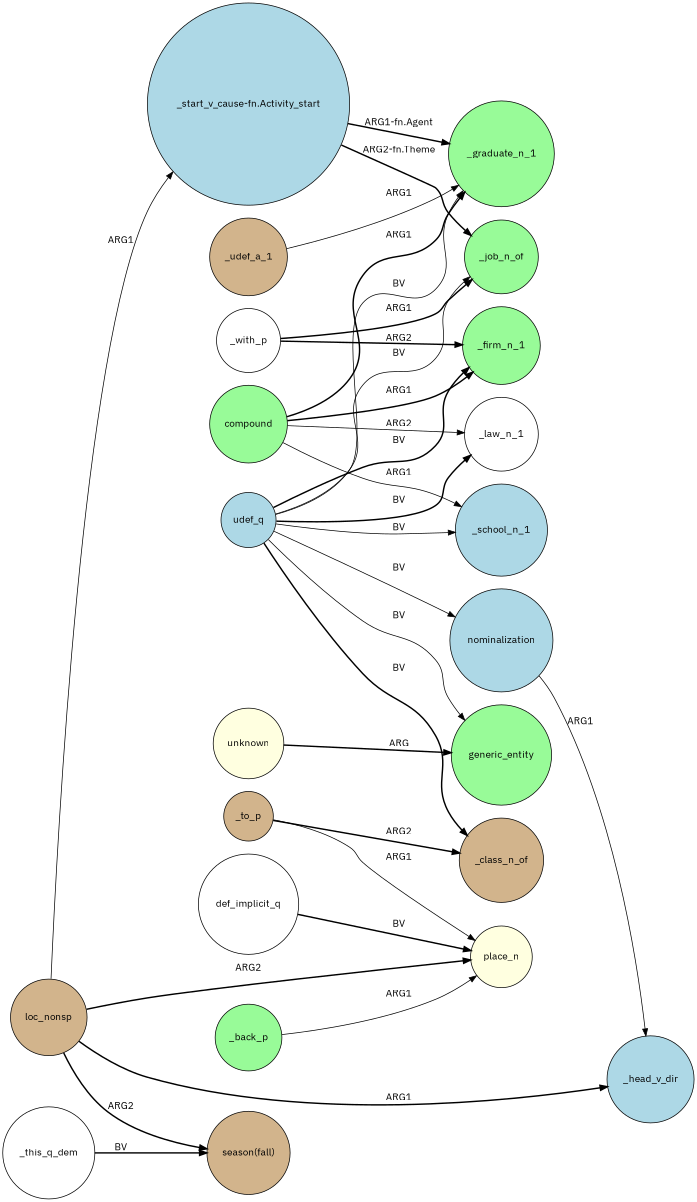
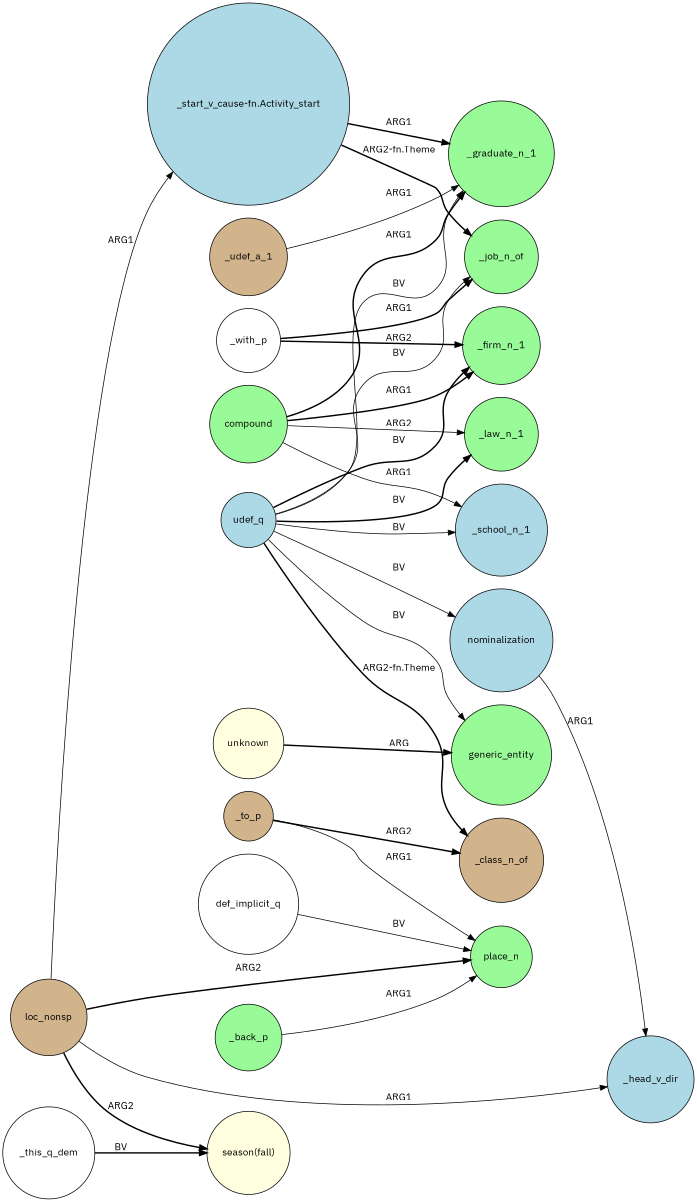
(399, 122) -> (399, 122)
(501, 434) -> (501, 434)
(399, 668) -> (399, 668)
(381, 932) -> (381, 932)
(501, 957) -> (501, 957)
(334, 1104) -> (334, 1104)
(249, 1153) -> (249, 1153)
